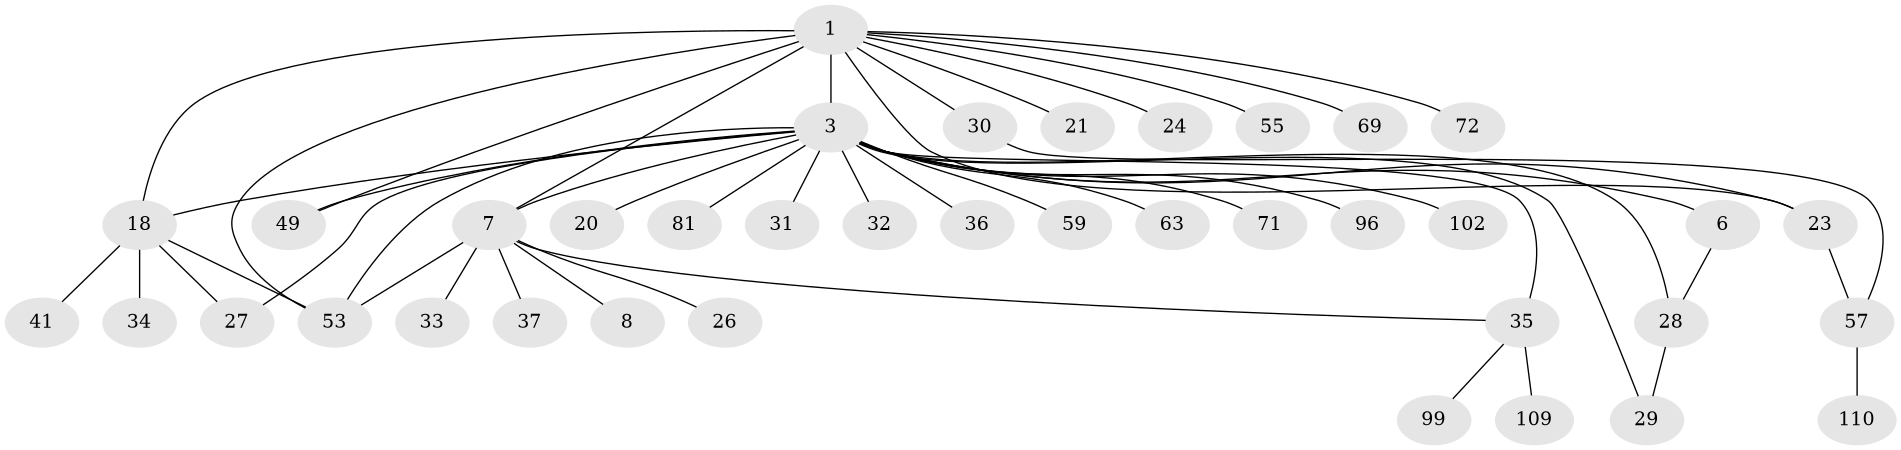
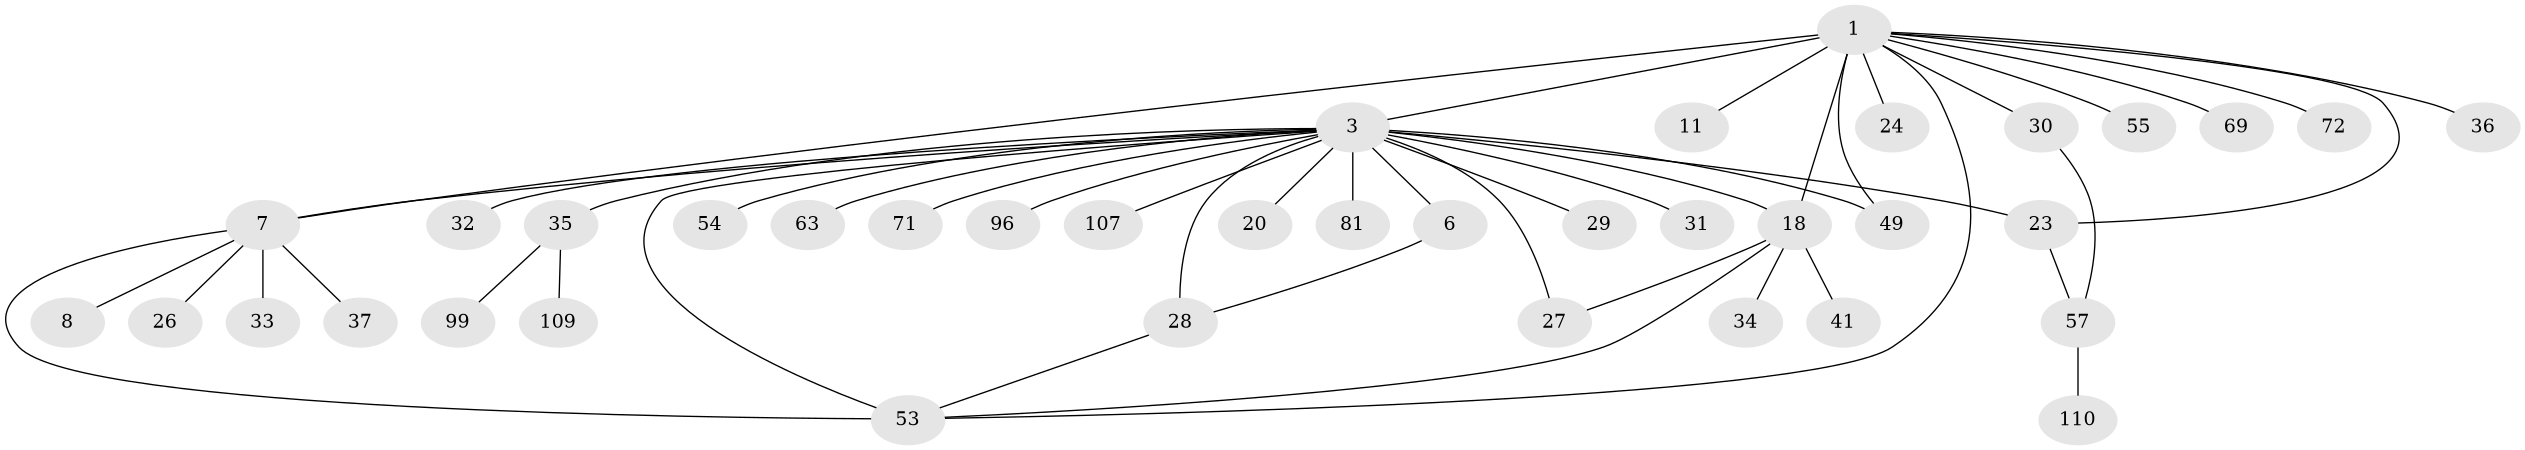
(1078, 127) -> (1692, 127)
(904, 176) -> (2175, 56)
(1075, 225) -> (710, 225)
(1468, 225) -> (1103, 225)
(999, 300) -> none
(1659, 372) -> (1044, 371)
